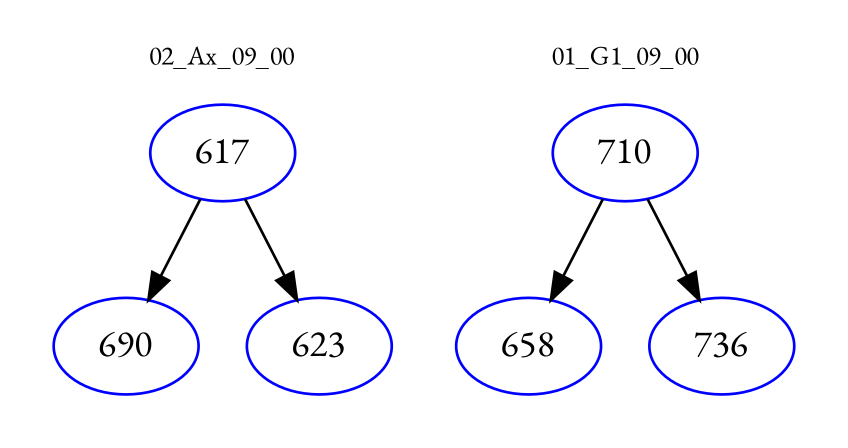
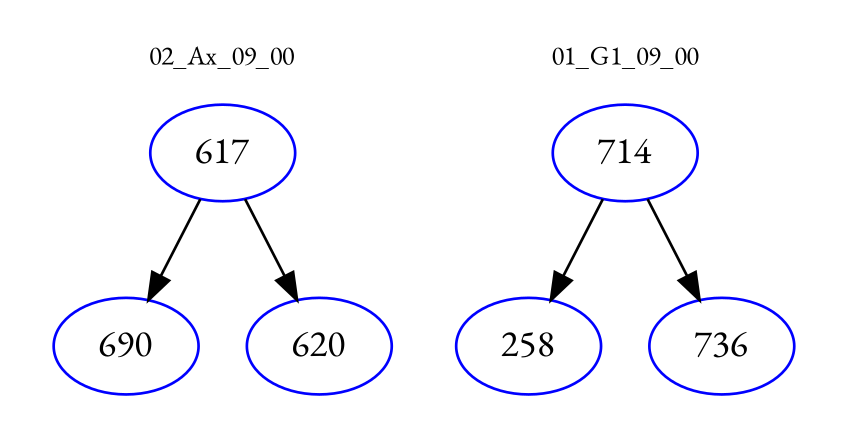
(625, 153) -> (625, 153)
(319, 346) -> (319, 346)
(529, 346) -> (529, 346)
